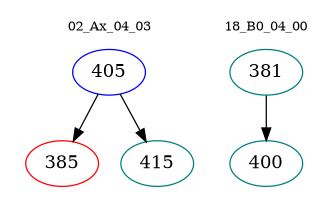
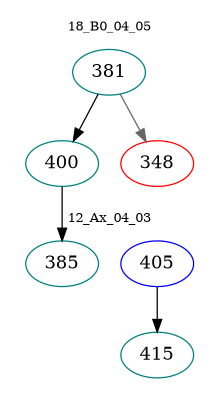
(110, 27) -> (110, 219)
(266, 27) -> (110, 27)
(89, 112) -> (62, 214)
(62, 164) -> (62, 264)
none -> (157, 164)
